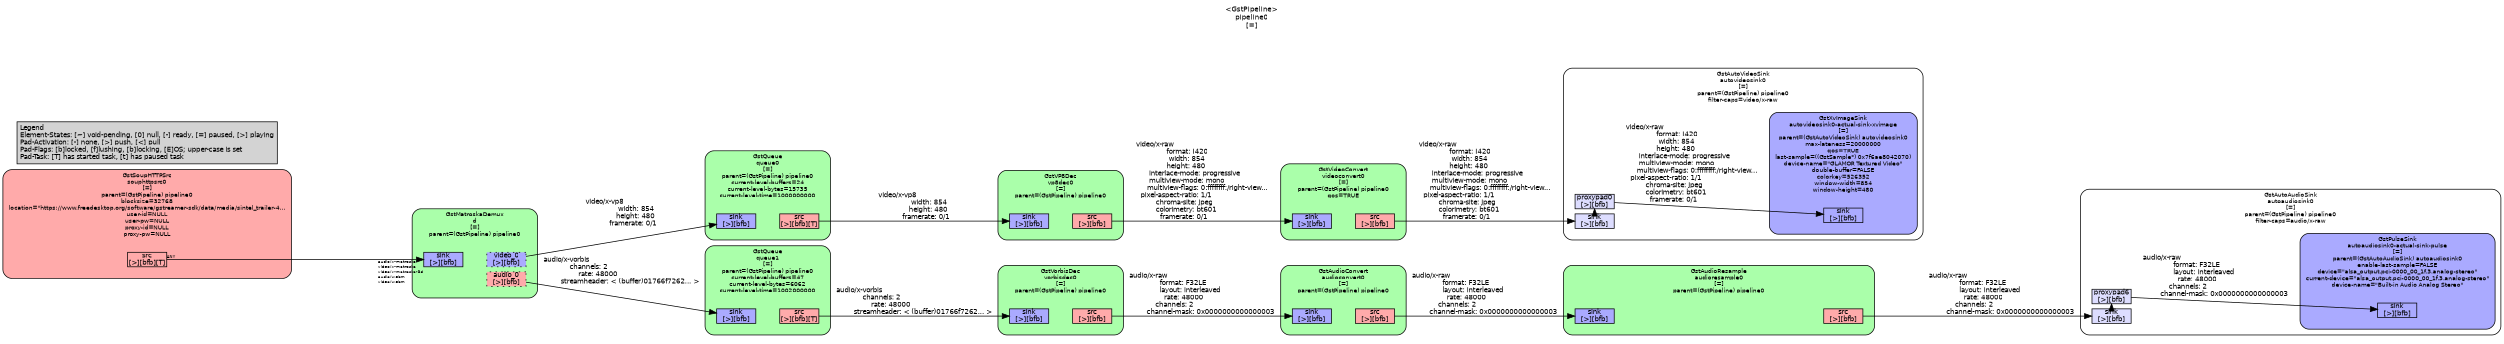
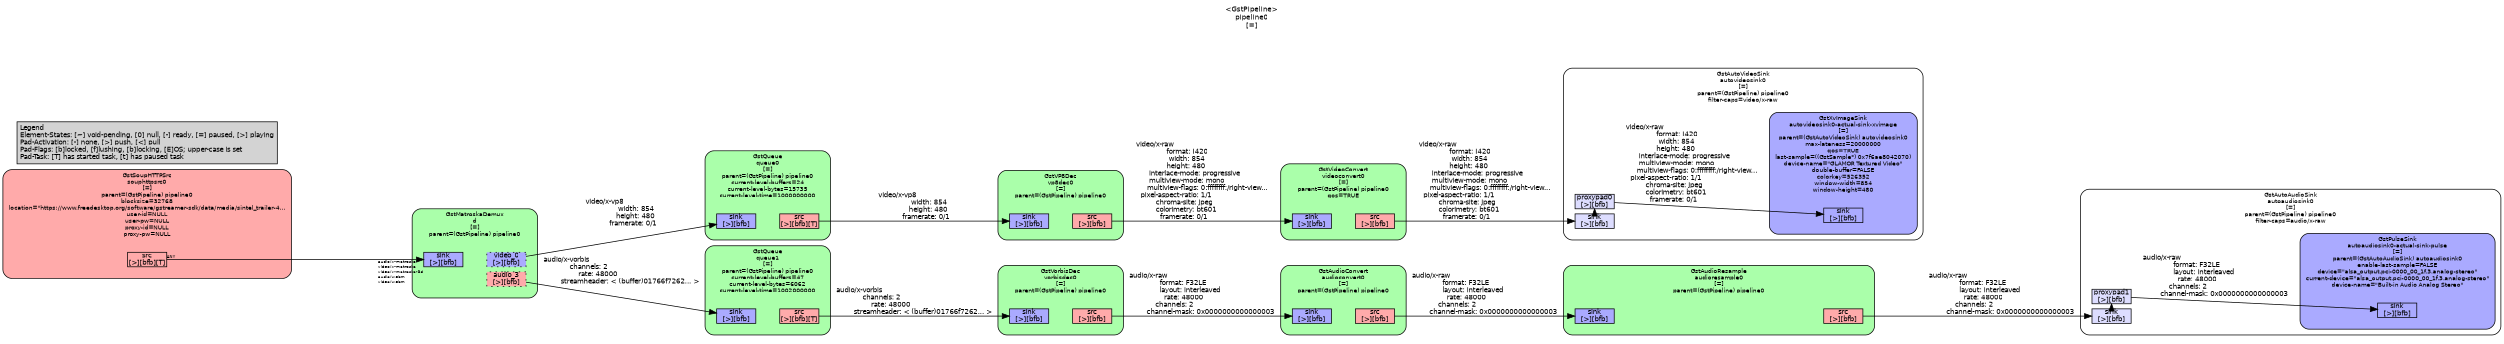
(506, 279) -> (506, 279)
(2112, 297) -> (2112, 297)
